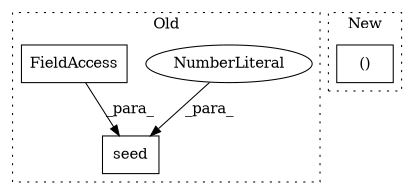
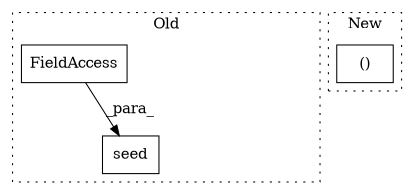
(229, 64) -> none
